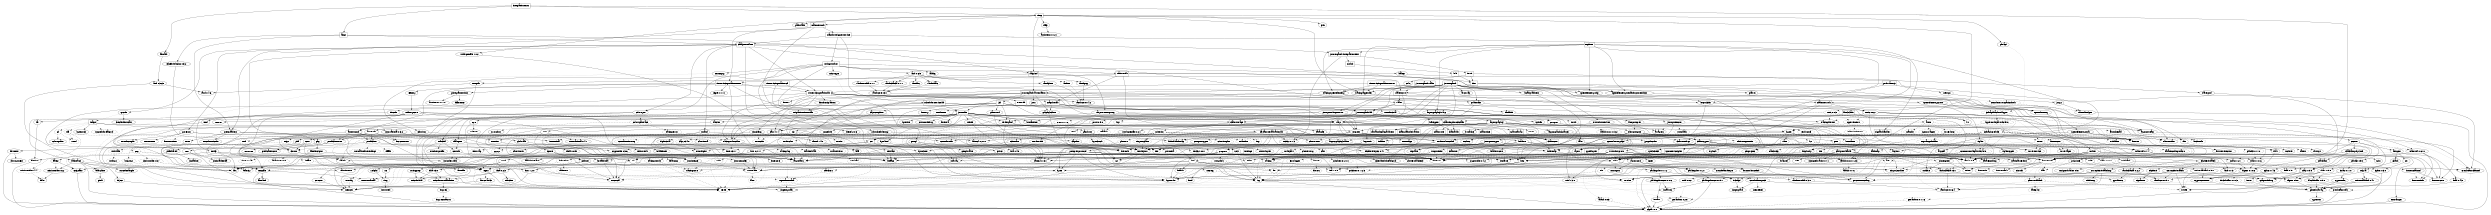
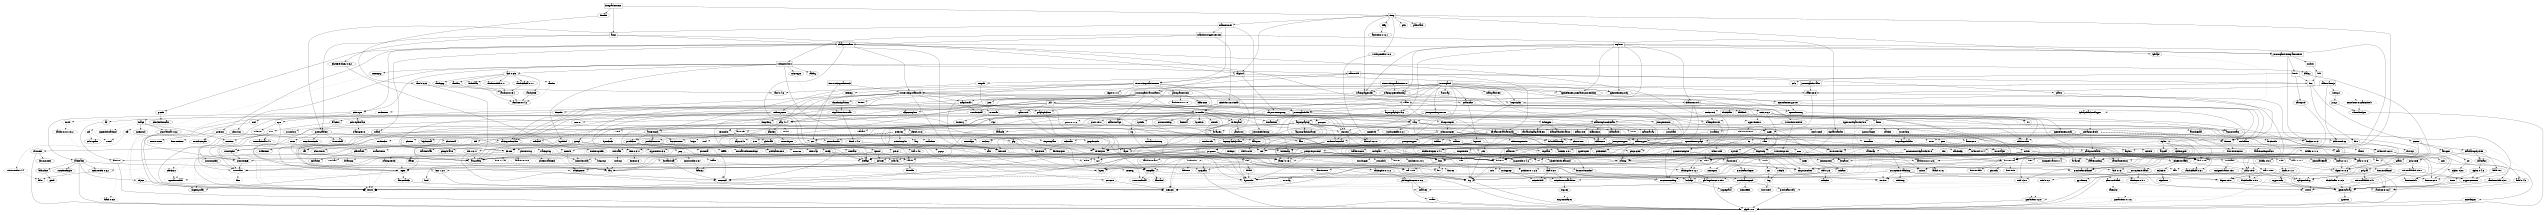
(1889, 83) -> (2328, 83)
(1822, 131) -> (1608, 128)
(2131, 171) -> none
